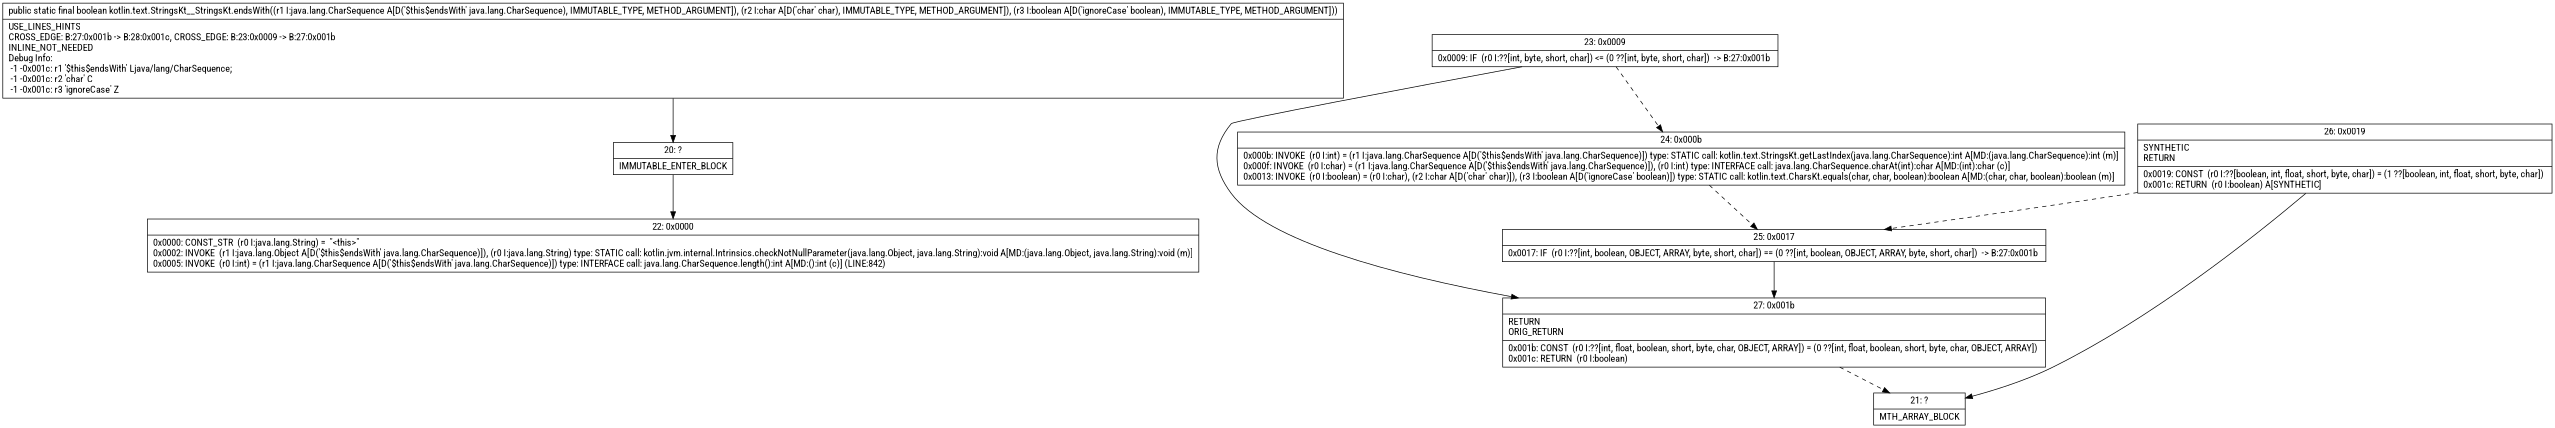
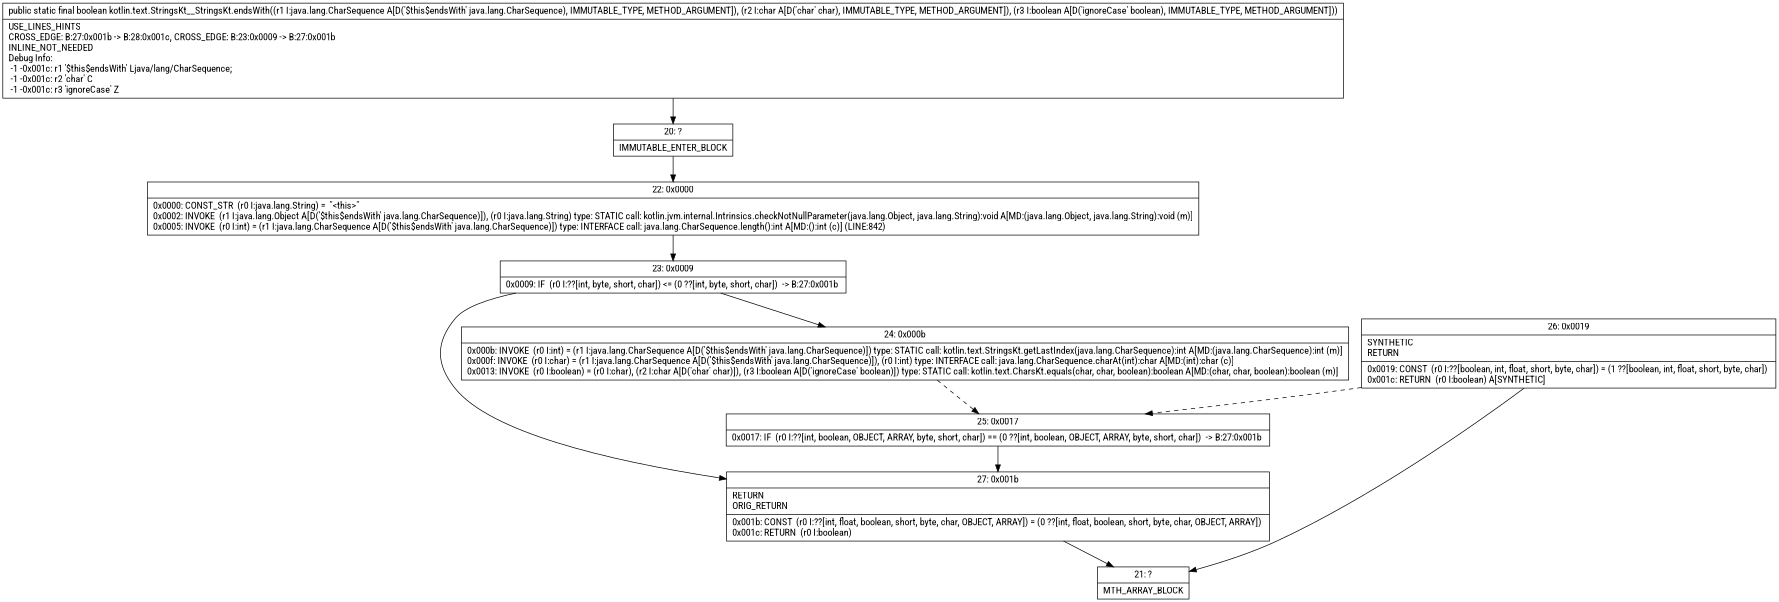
(1637, 96) -> (770, 309)
none -> (673, 245)
(1862, 378) -> (1085, 552)
